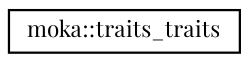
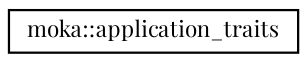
(124, 31) -> (154, 31)
